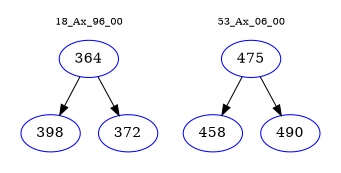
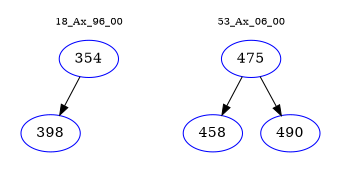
(89, 59) -> (89, 59)
(128, 133) -> none
